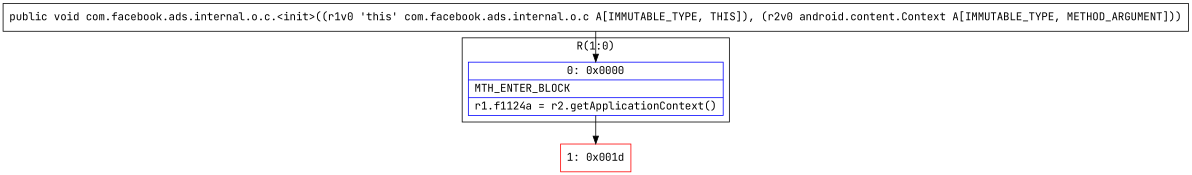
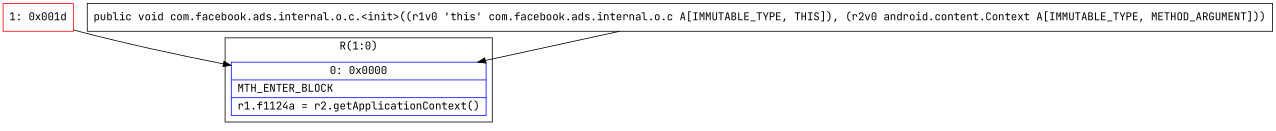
(596, 127) -> (148, 48)
